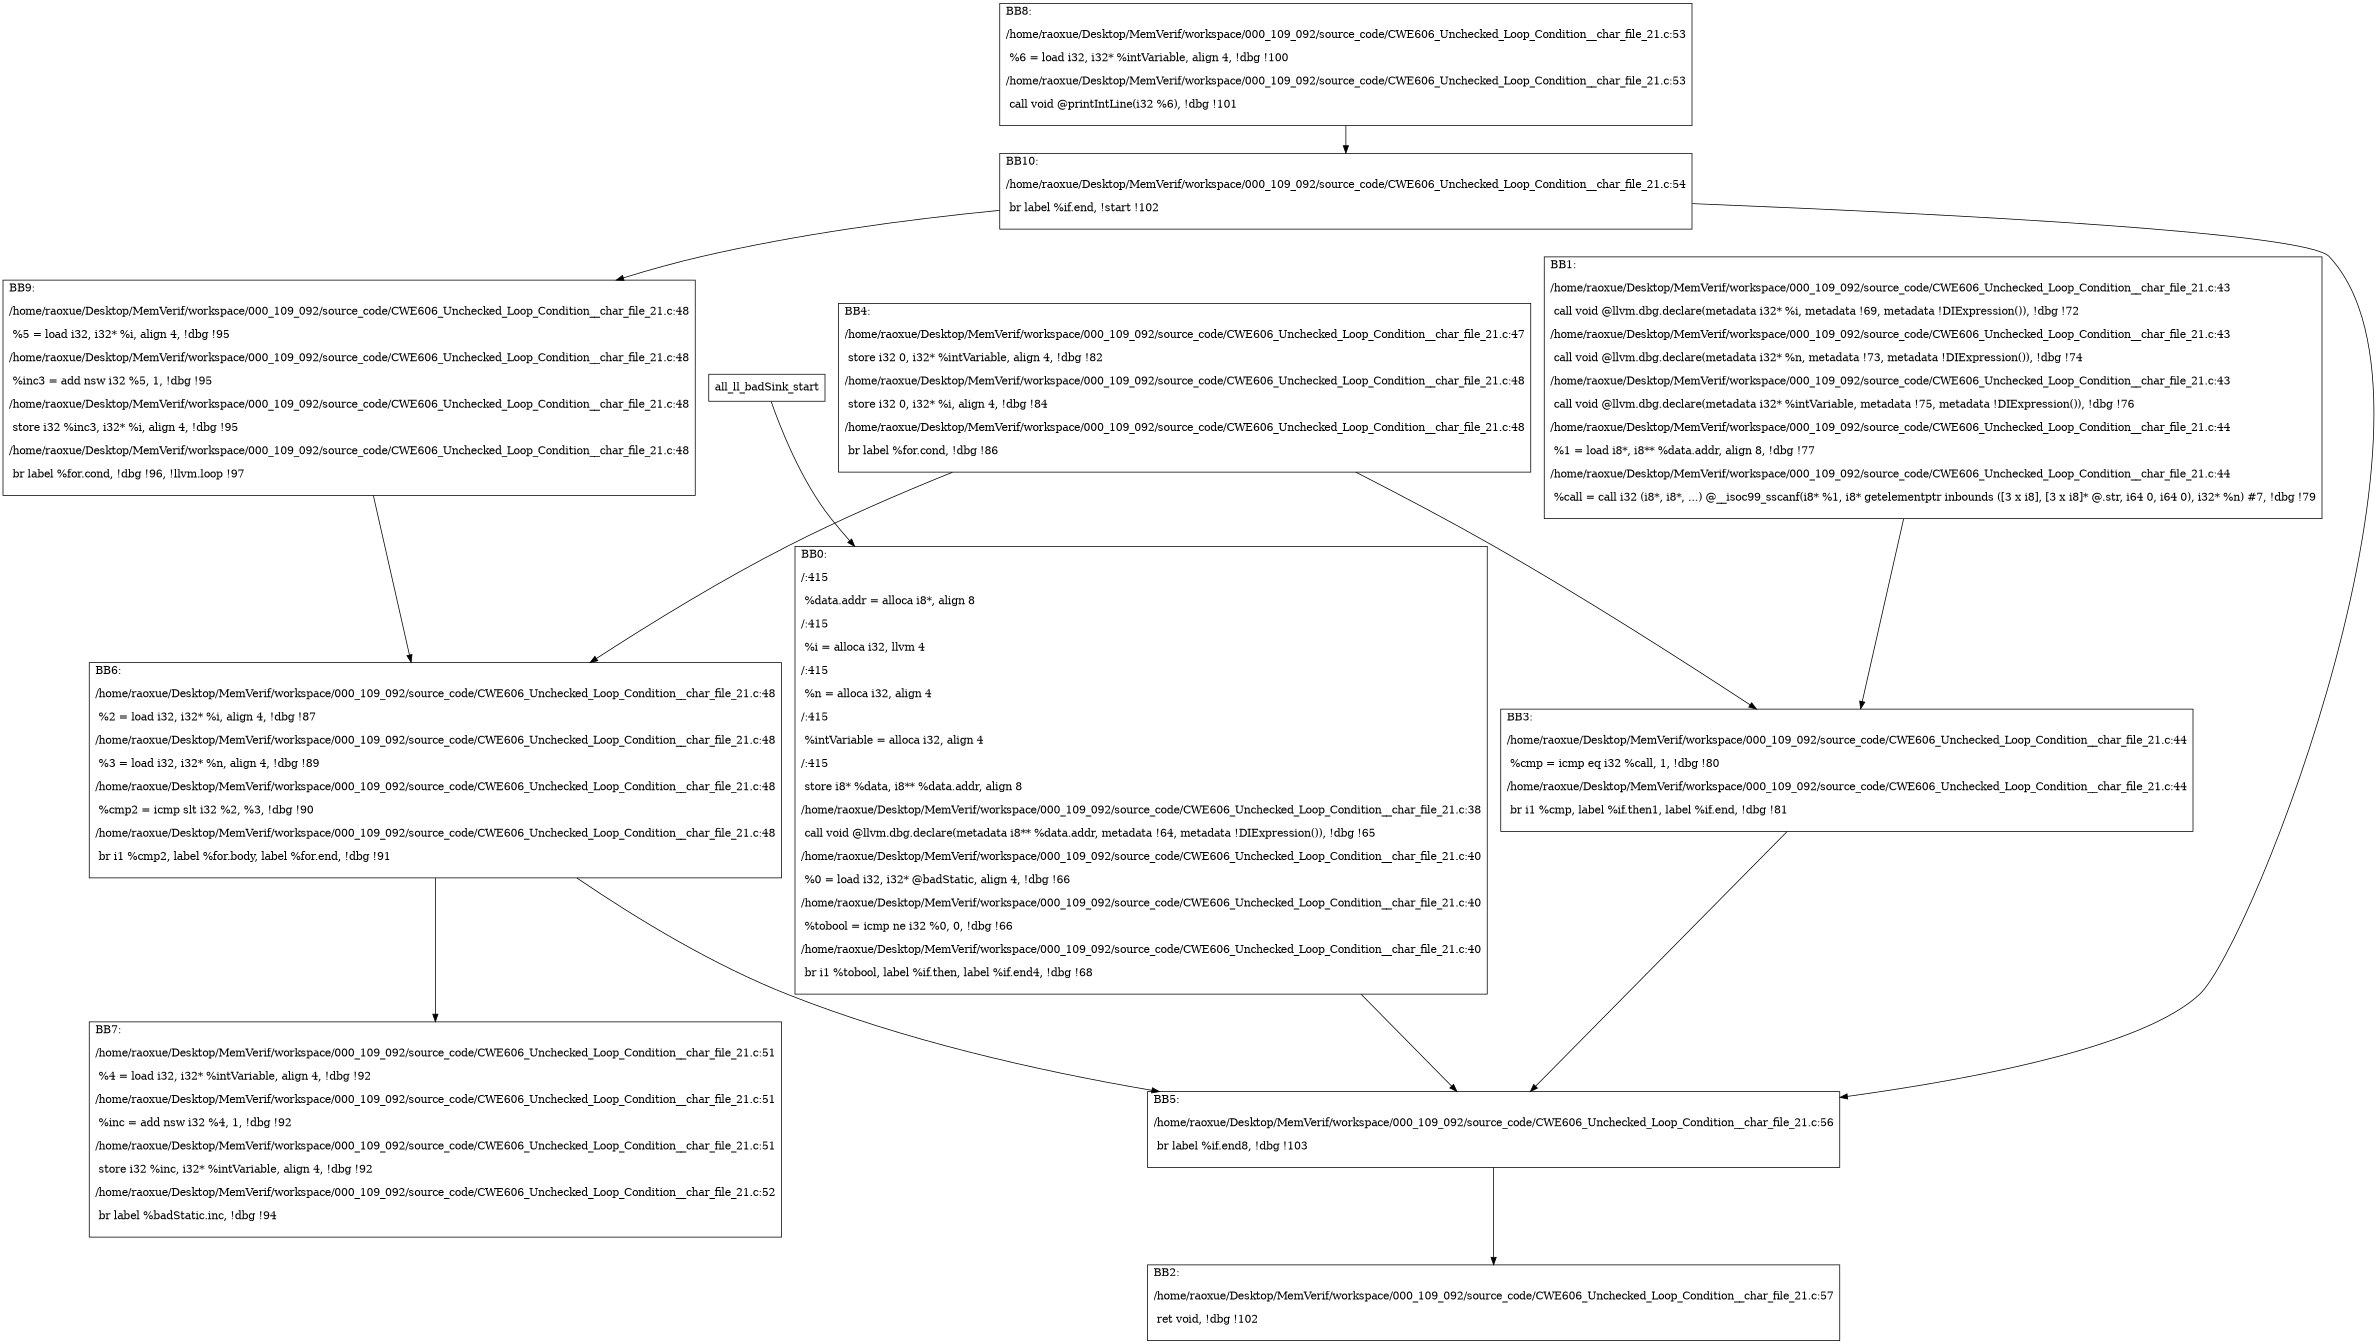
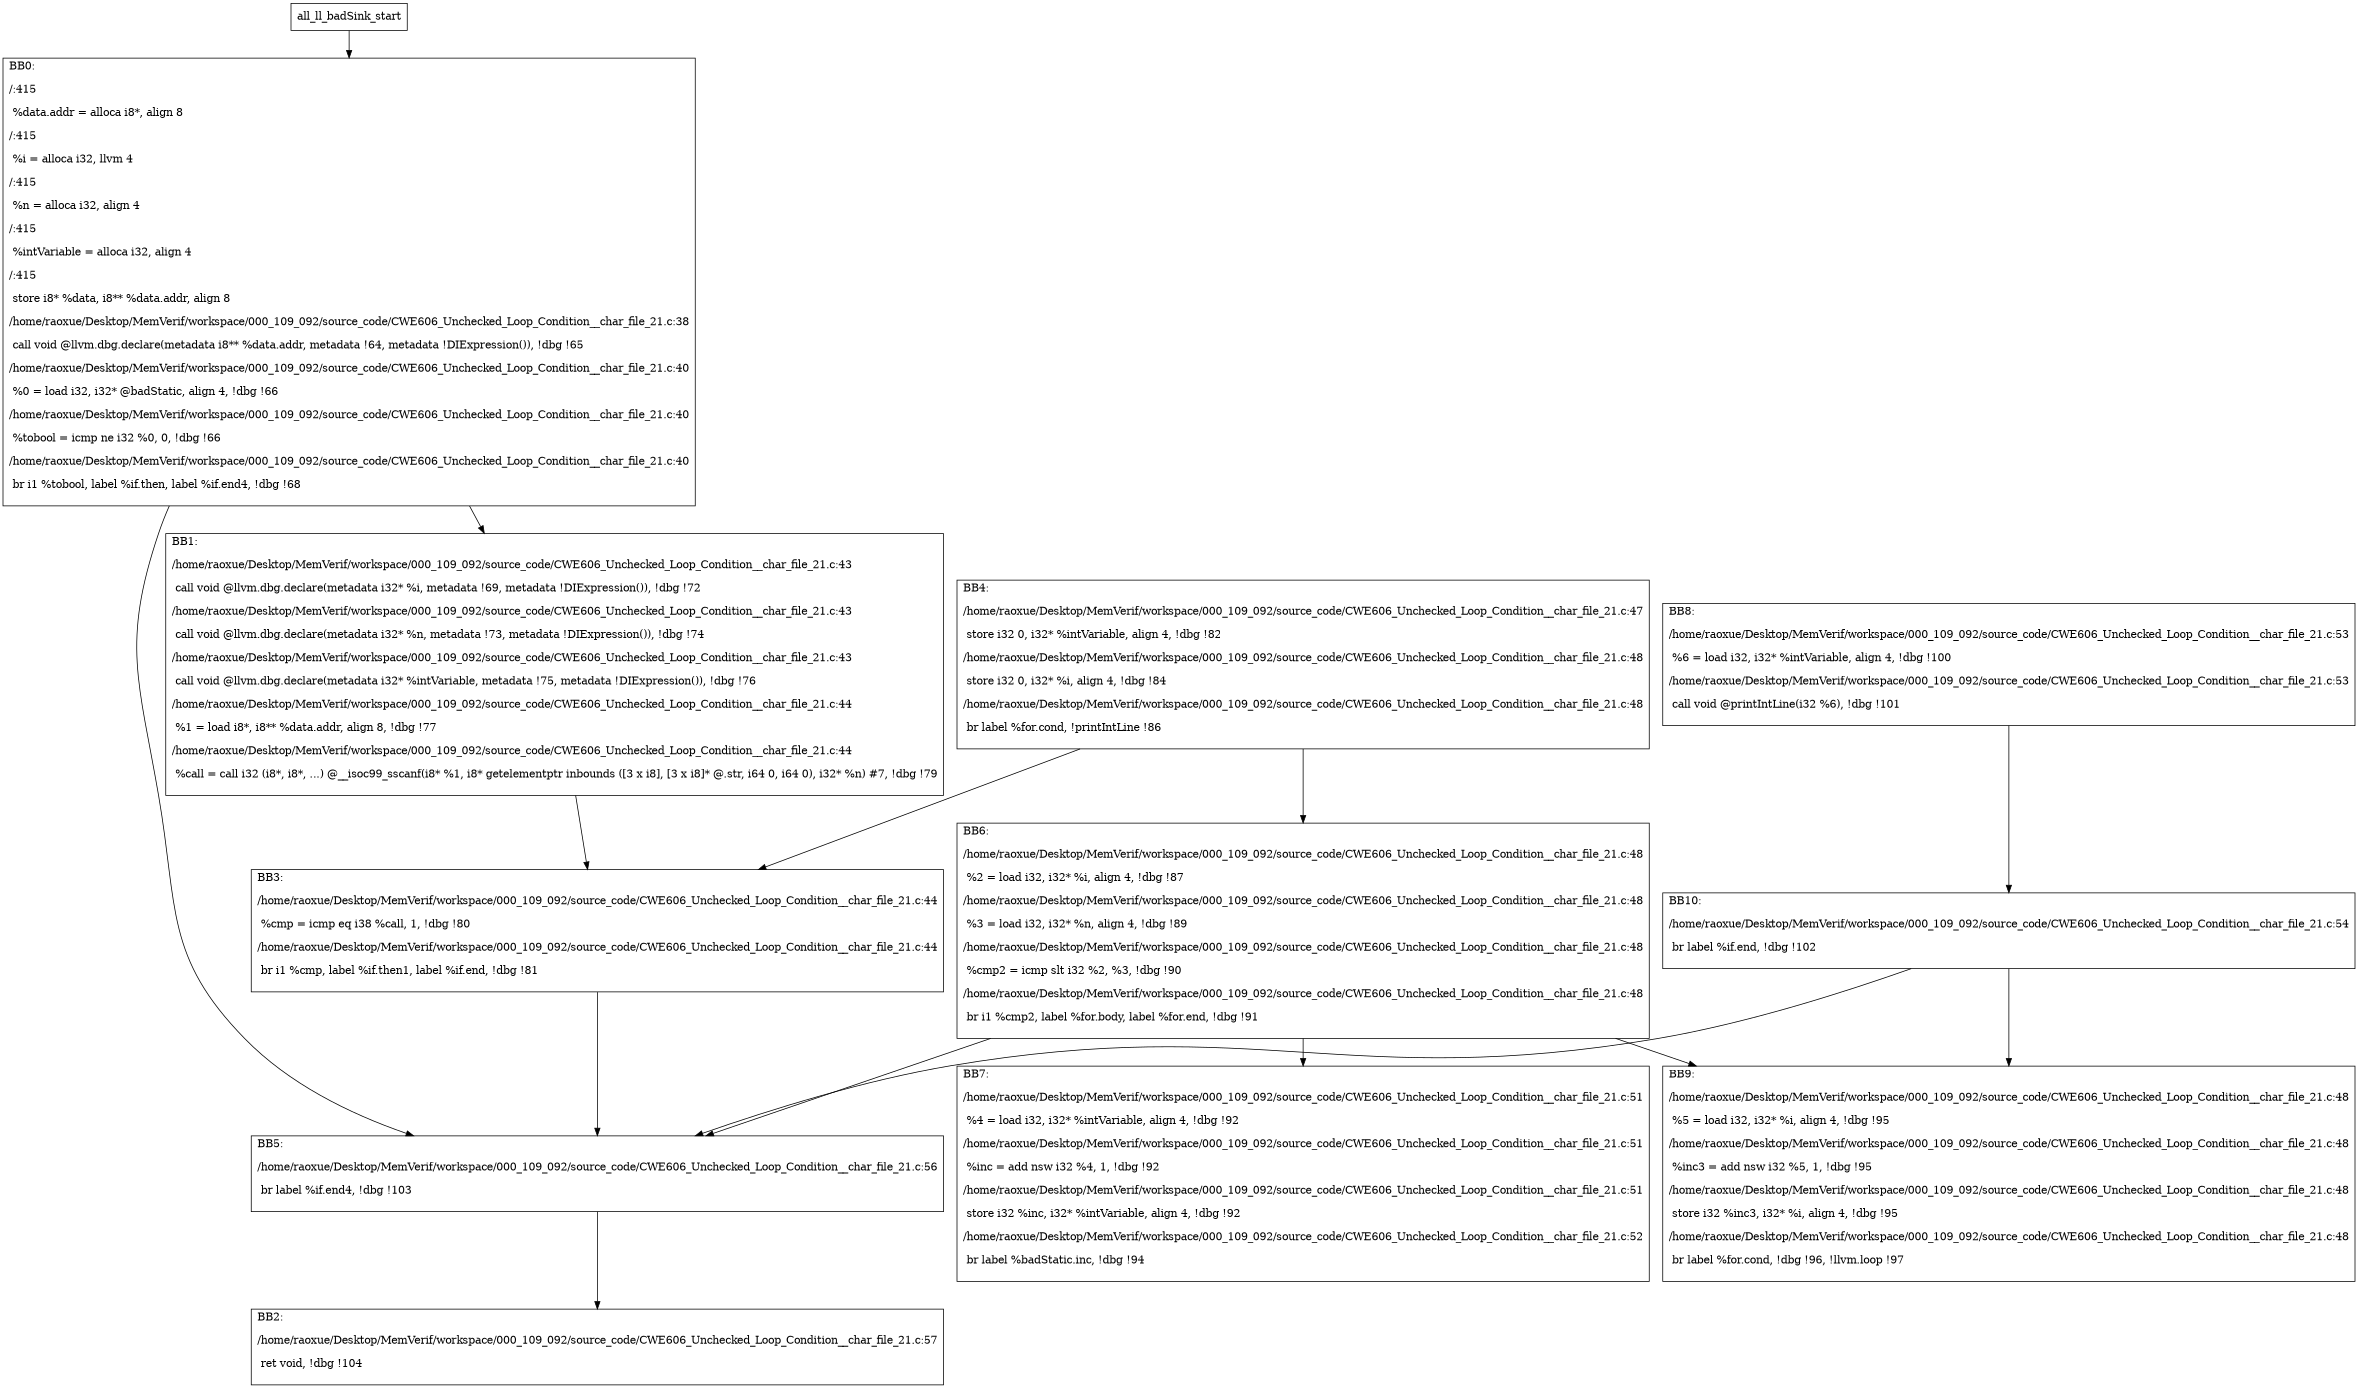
(1083, 208) -> (1743, 948)
(921, 451) -> (1062, 728)
none -> (475, 516)
(391, 575) -> (1652, 1051)
(1613, 764) -> (364, 924)
(1231, 1146) -> (334, 1191)
(1206, 1320) -> (310, 1364)
